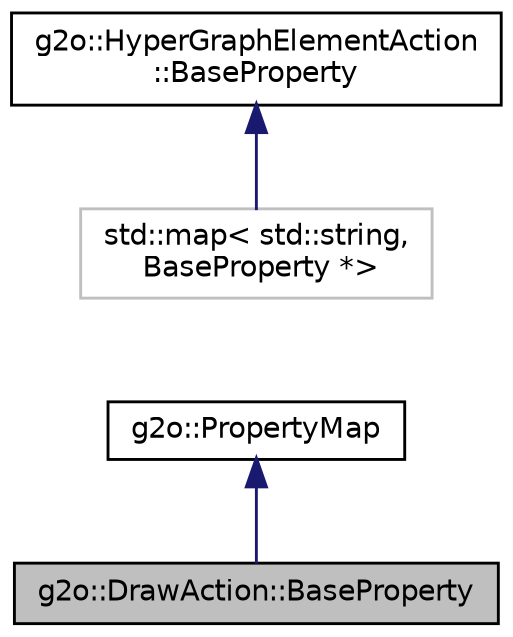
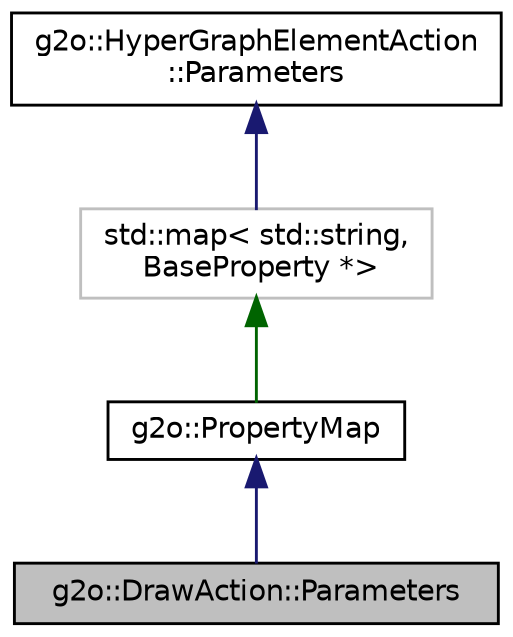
(256, 59) -> (256, 59)
none -> (256, 364)
(256, 593) -> (256, 593)
